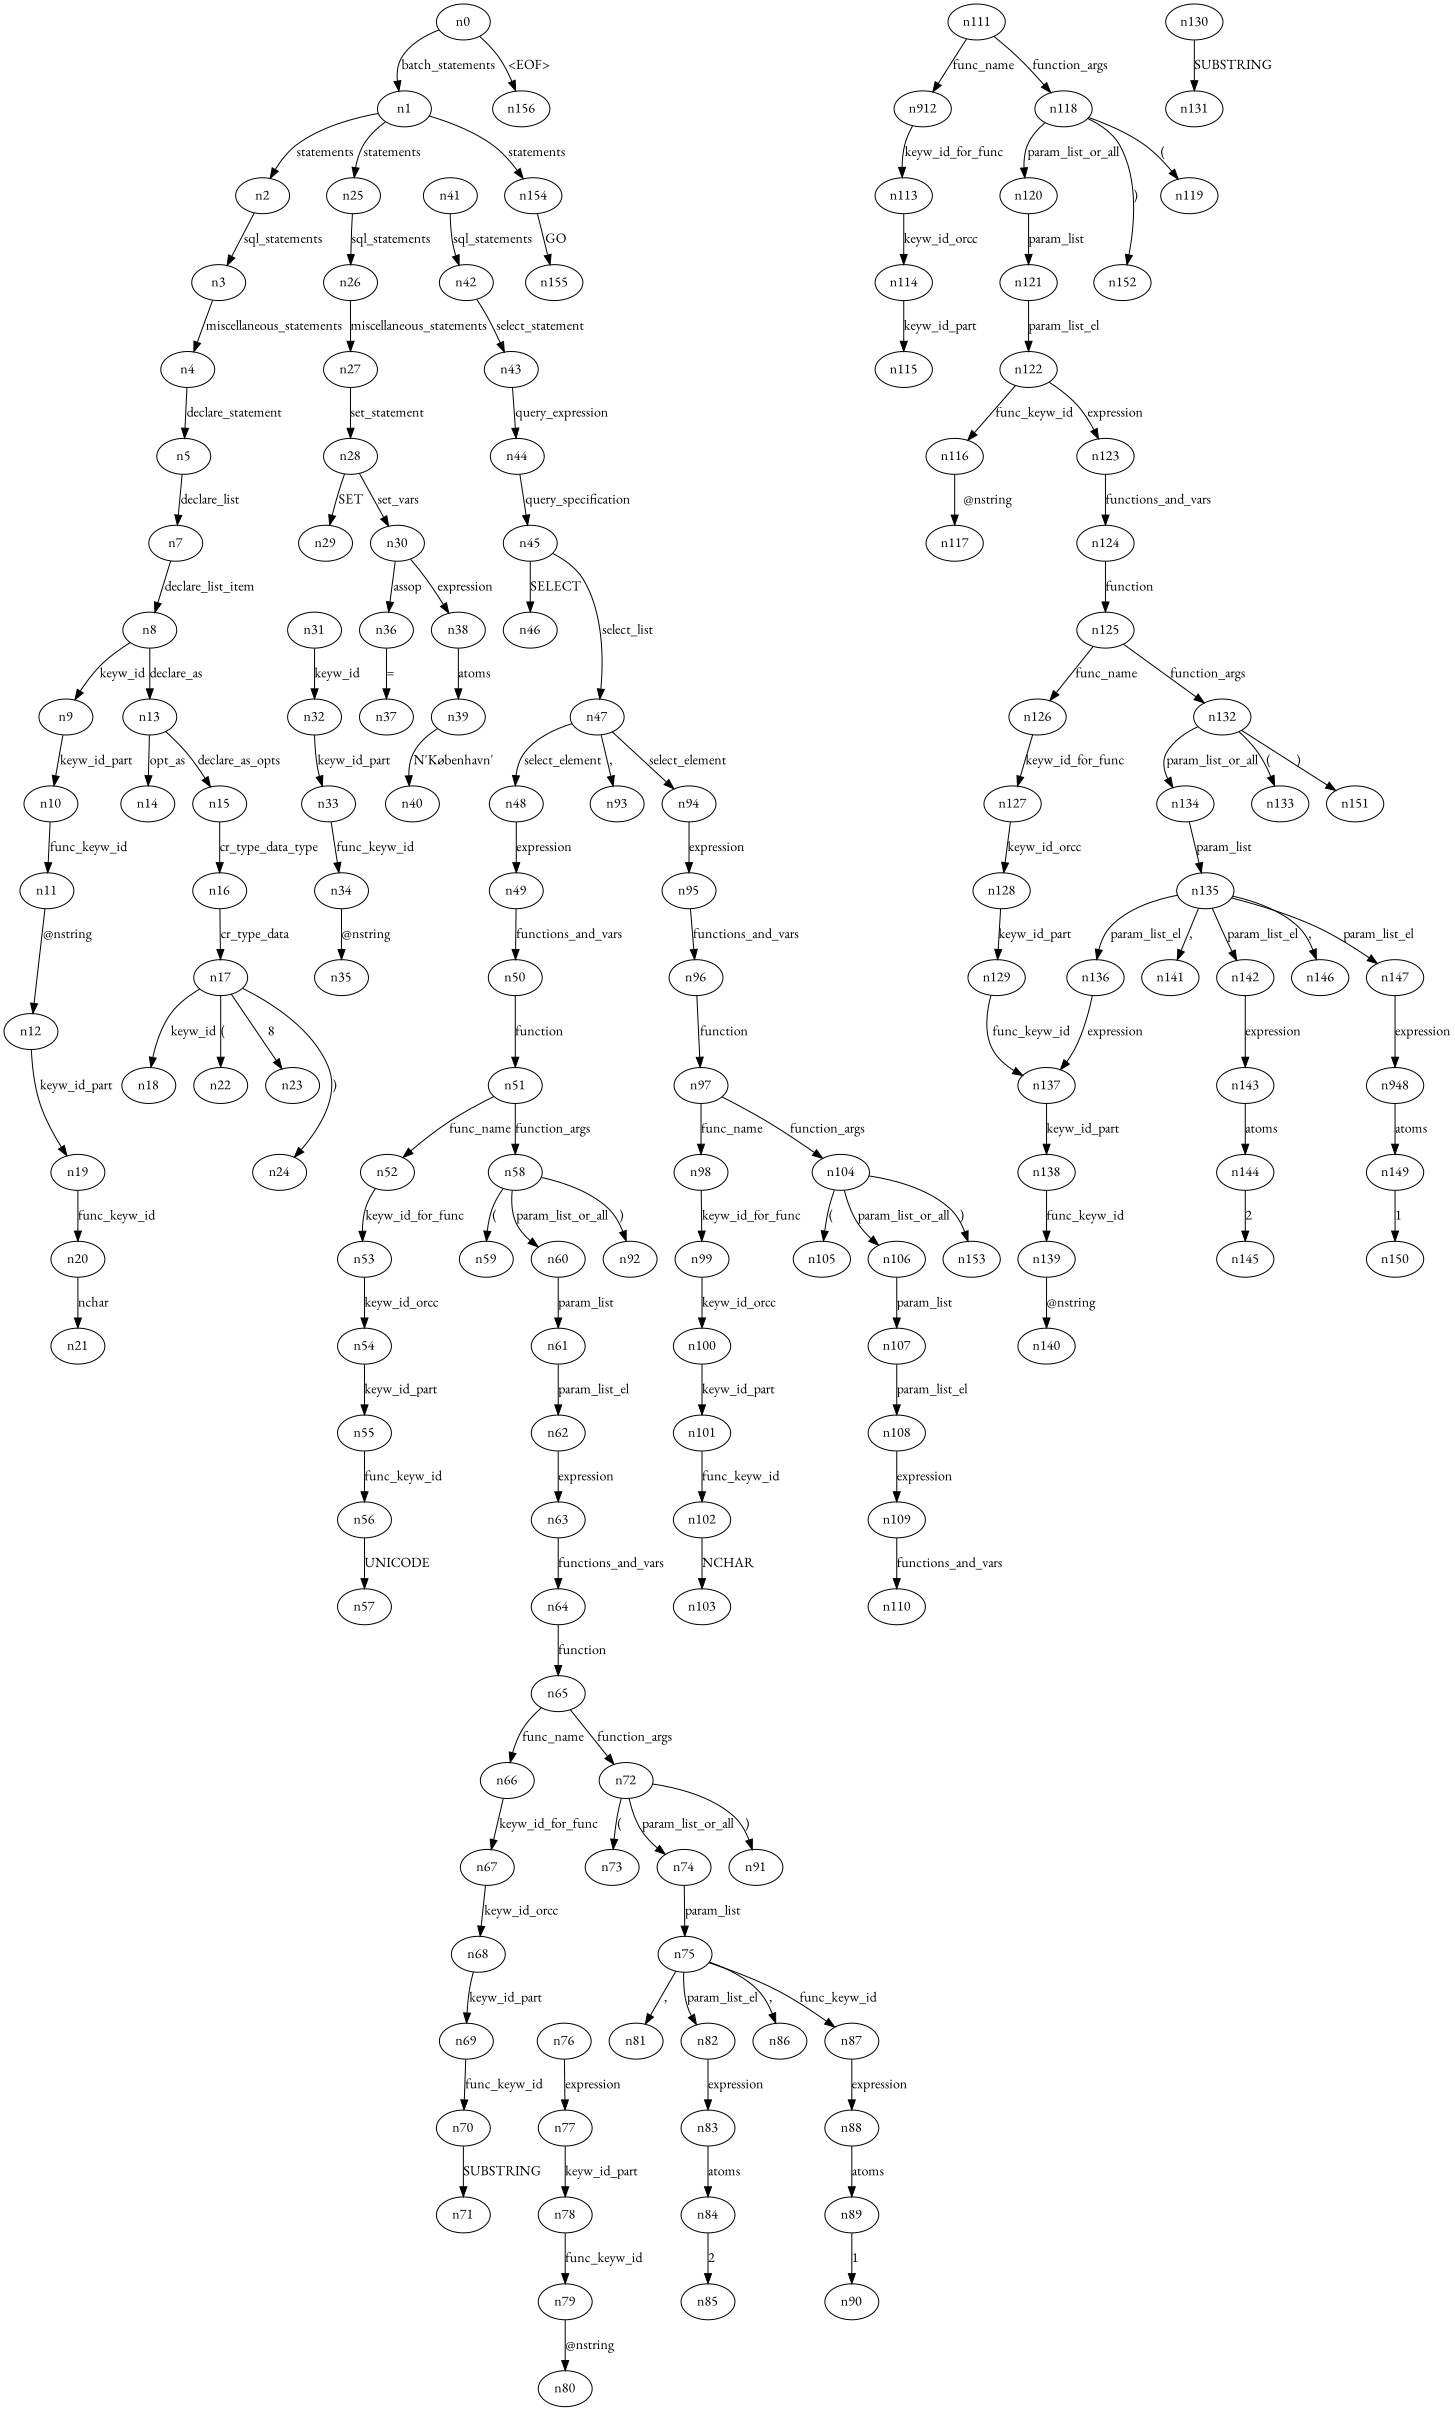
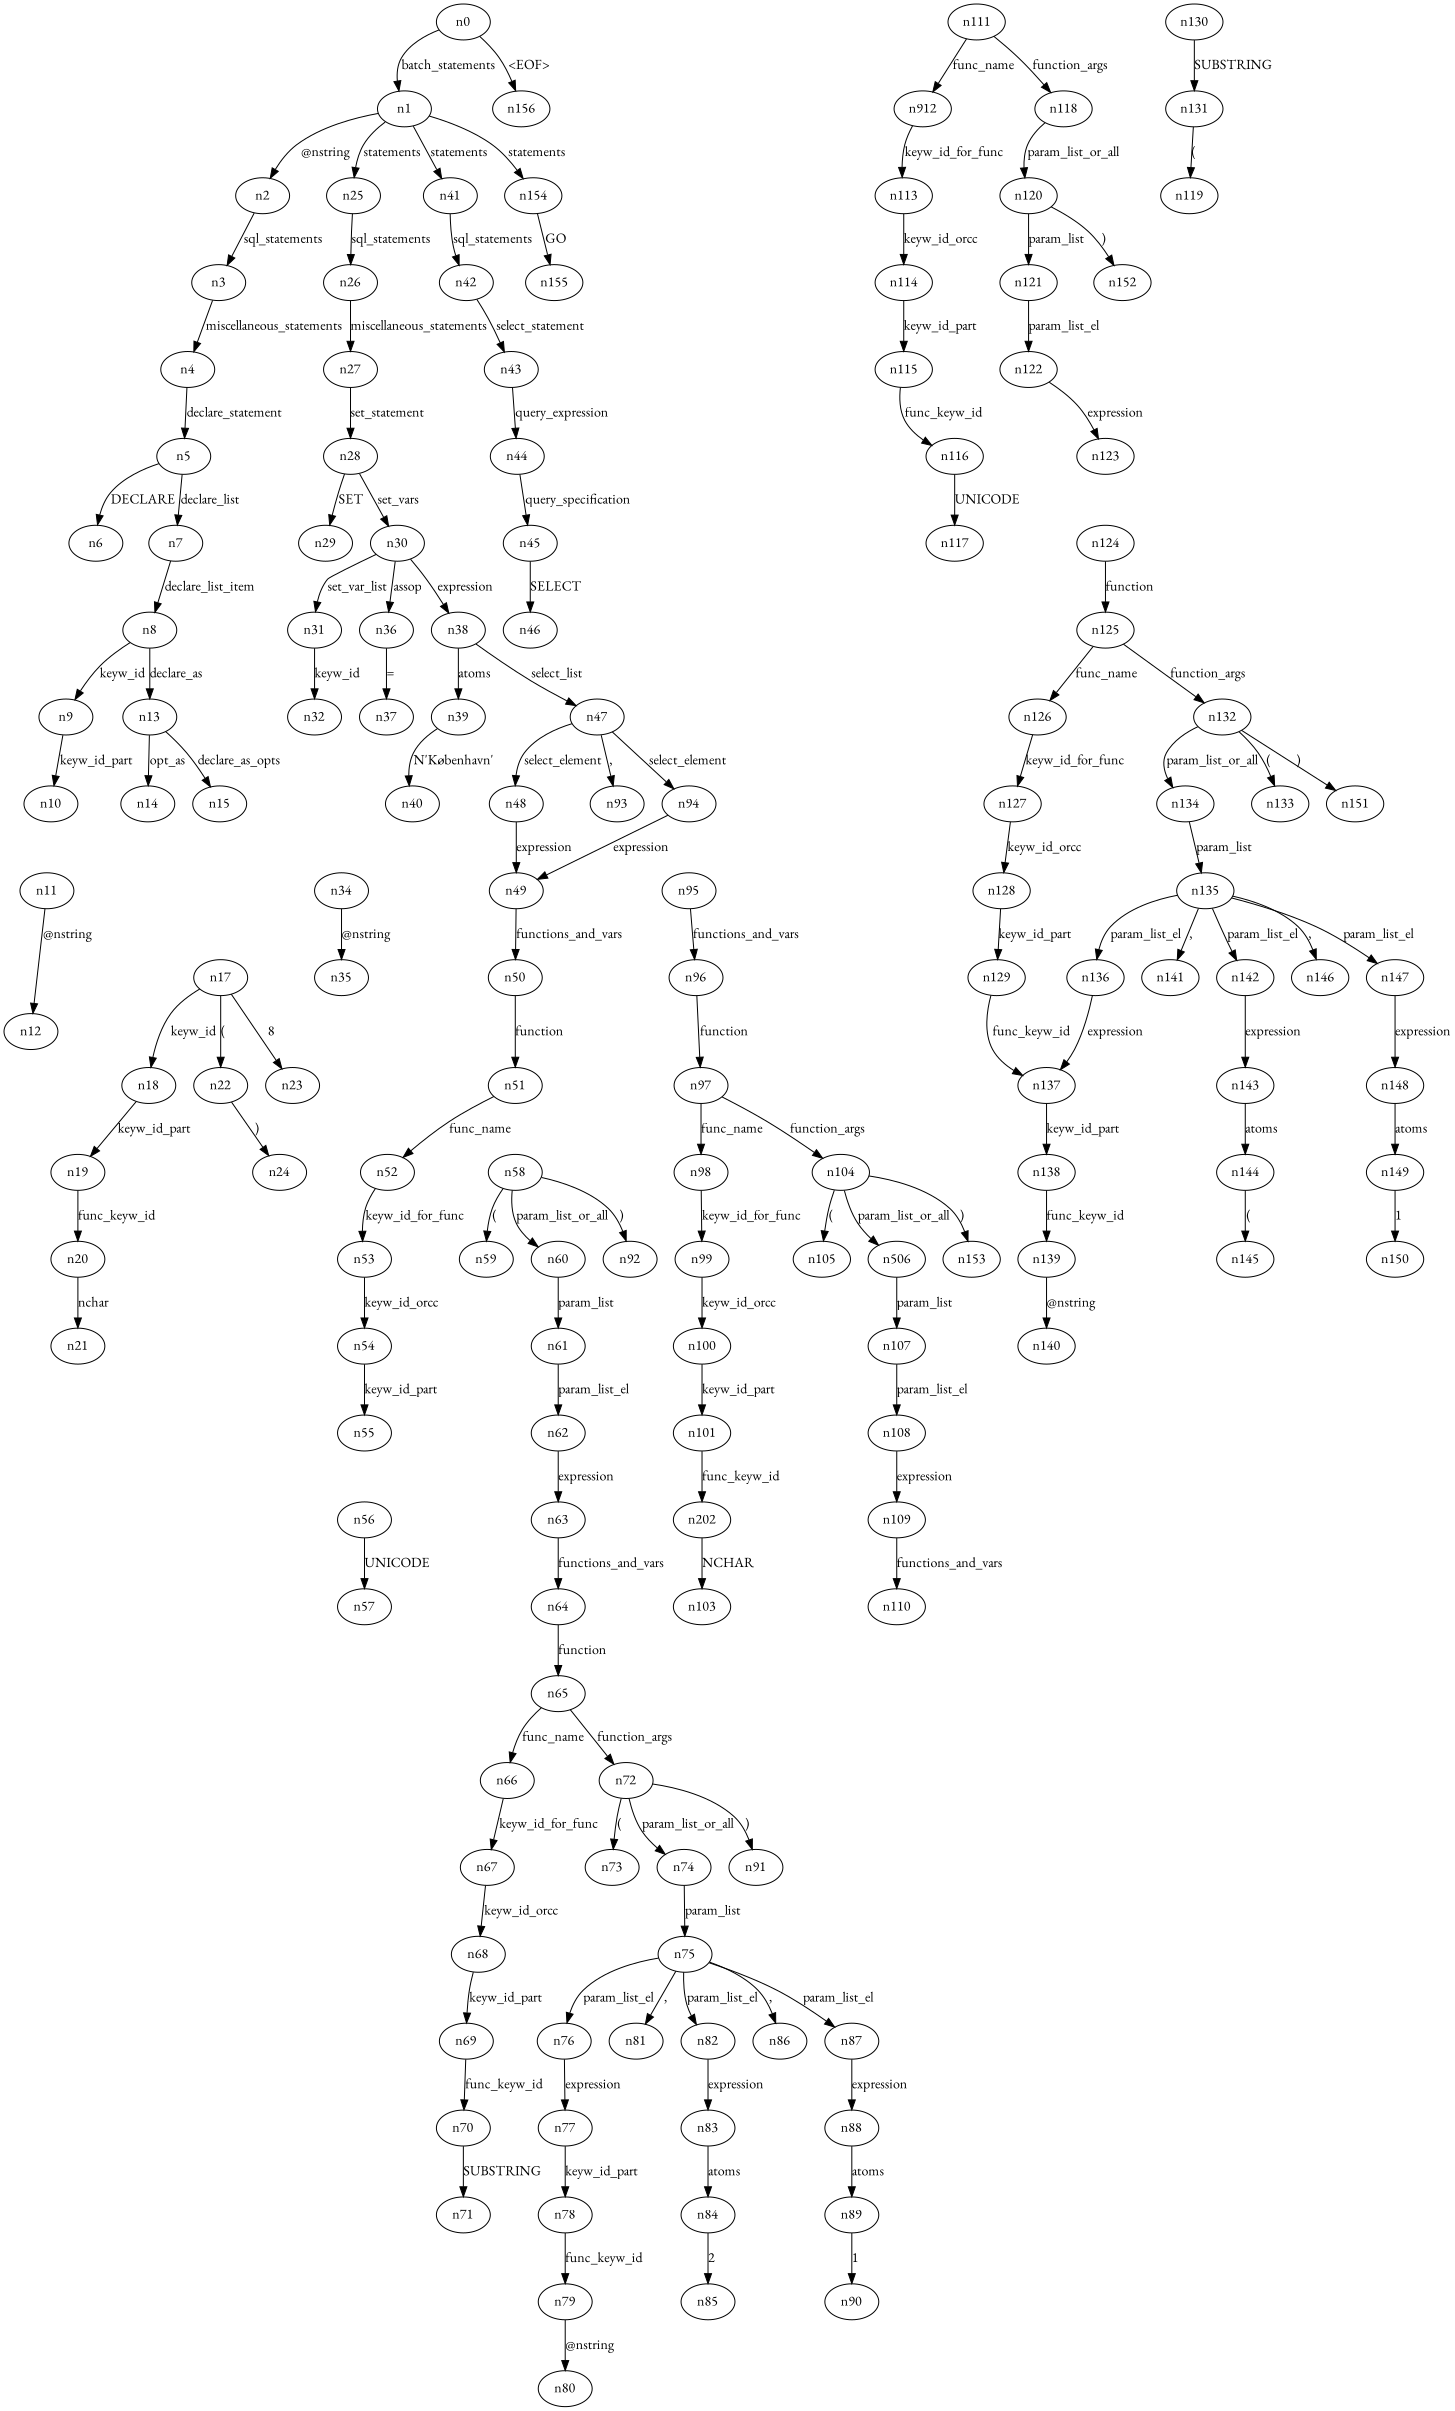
(1134, 138) -> (1192, 147)
none -> (425, 148)
(326, 152) -> (326, 152)
(1131, 178) -> (1084, 228)
(995, 409) -> (903, 418)
(1105, 495) -> none
(988, 500) -> (988, 500)
none -> (96, 543)
none -> (340, 572)
(596, 613) -> (520, 674)
(329, 804) -> none
(49, 842) -> none
(689, 842) -> (607, 845)
(220, 891) -> none
(322, 1055) -> (247, 1125)
(1395, 1085) -> (1395, 1085)
(39, 1101) -> (117, 1125)
(515, 1124) -> none
(1249, 1216) -> (1249, 1216)
(897, 1259) -> (897, 1259)
(364, 1471) -> none
(702, 1520) -> (702, 1520)
none -> (606, 1974)
(838, 1998) -> (838, 1998)
